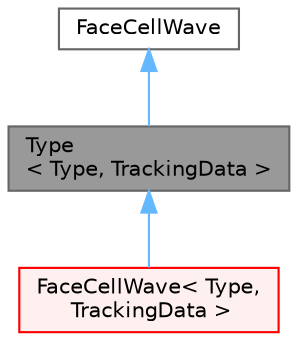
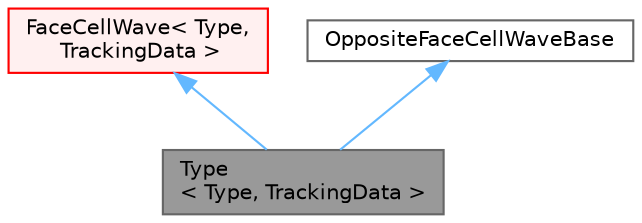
(149, 29) -> (470, 41)
(149, 240) -> (229, 119)
